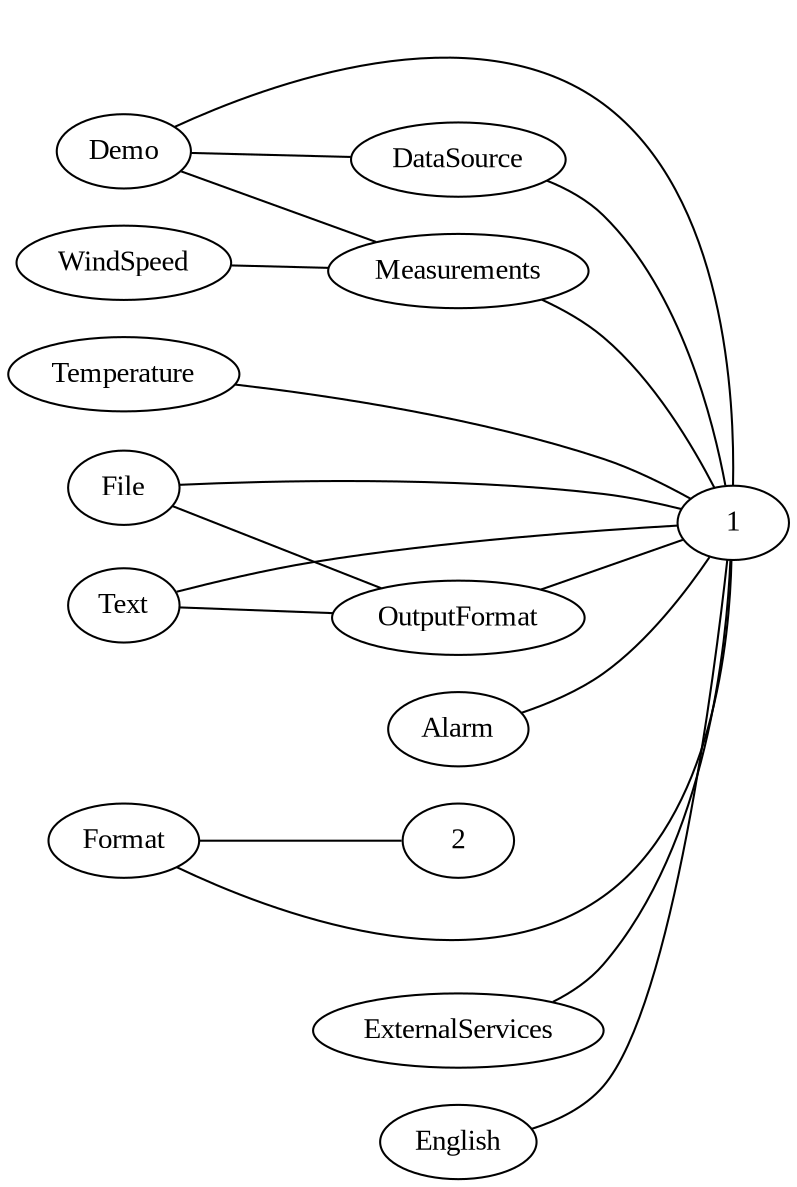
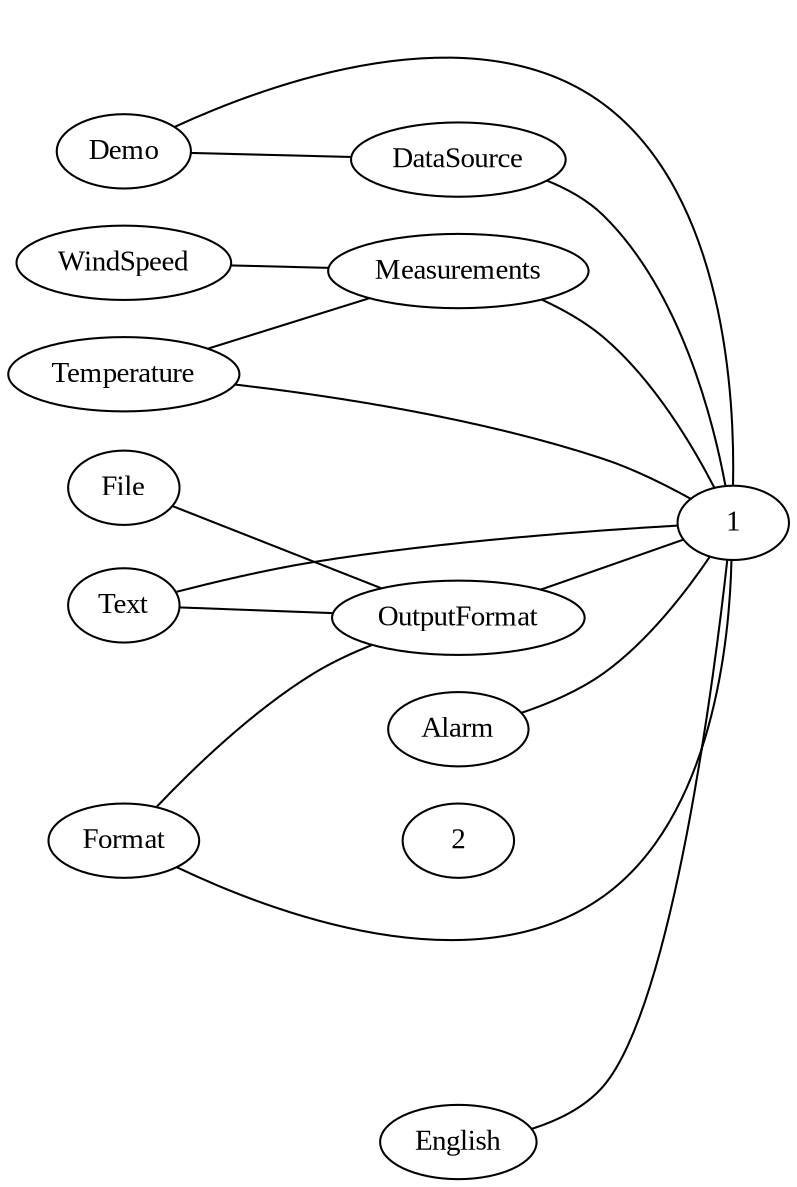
(279, 207) -> (289, 323)
(431, 482) -> none
(300, 841) -> (256, 715)
(458, 1031) -> none
